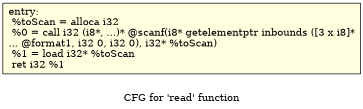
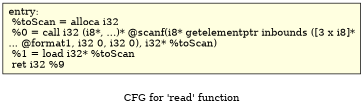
(37, 65) -> (37, 65)
